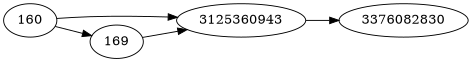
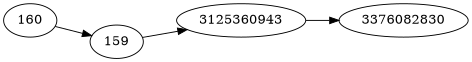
(112, 16) -> none
(117, 42) -> (117, 42)
